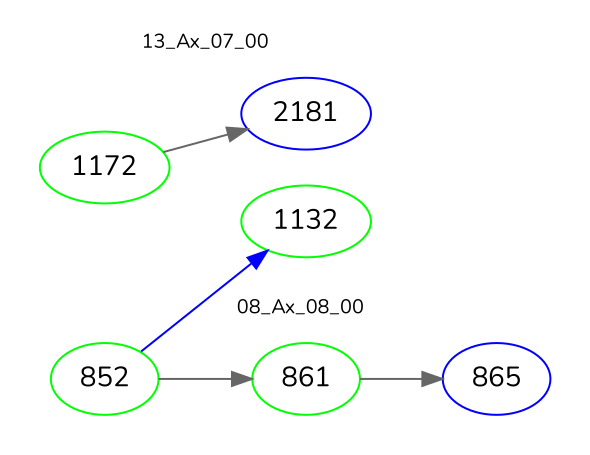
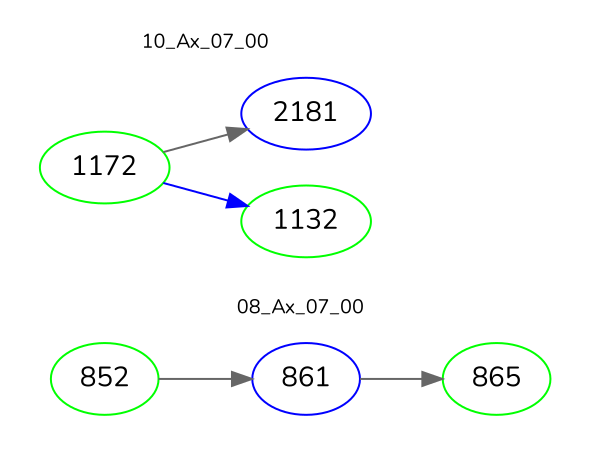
(205, 43) -> (205, 43)
(196, 308) -> (196, 192)
(301, 308) -> (301, 308)
(306, 379) -> (306, 379)
(497, 379) -> (497, 379)
